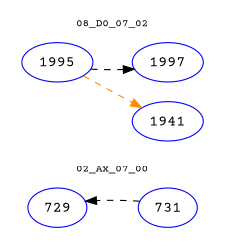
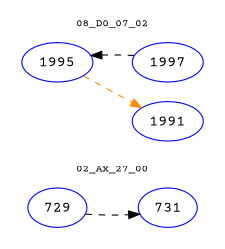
(107, 70) -> (118, 55)
(168, 121) -> (168, 121)
(113, 169) -> (113, 169)
(118, 200) -> (107, 215)
